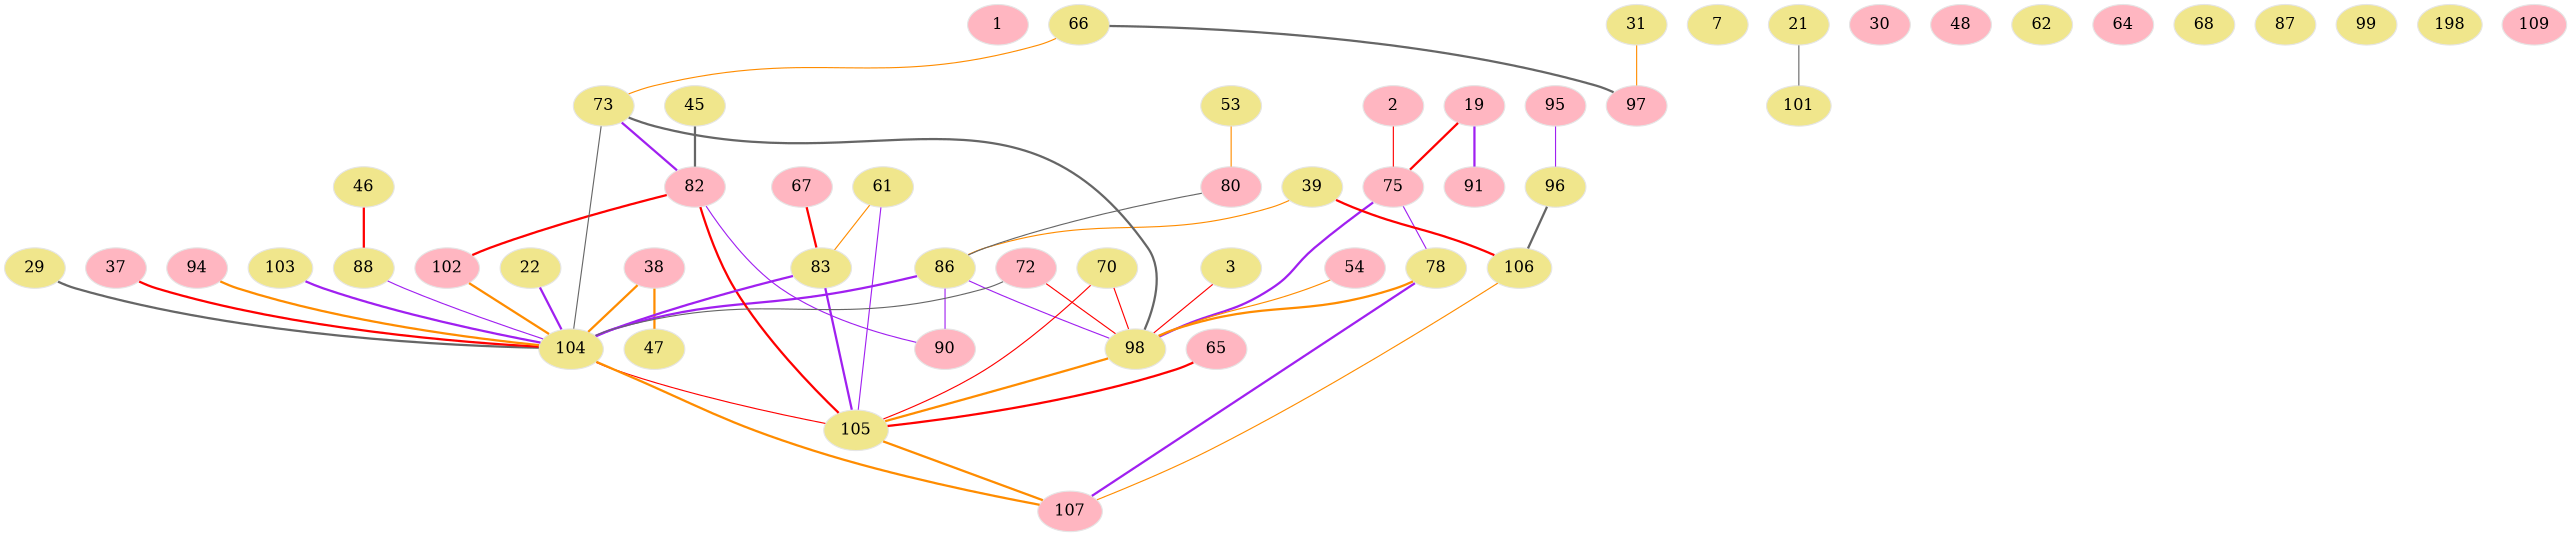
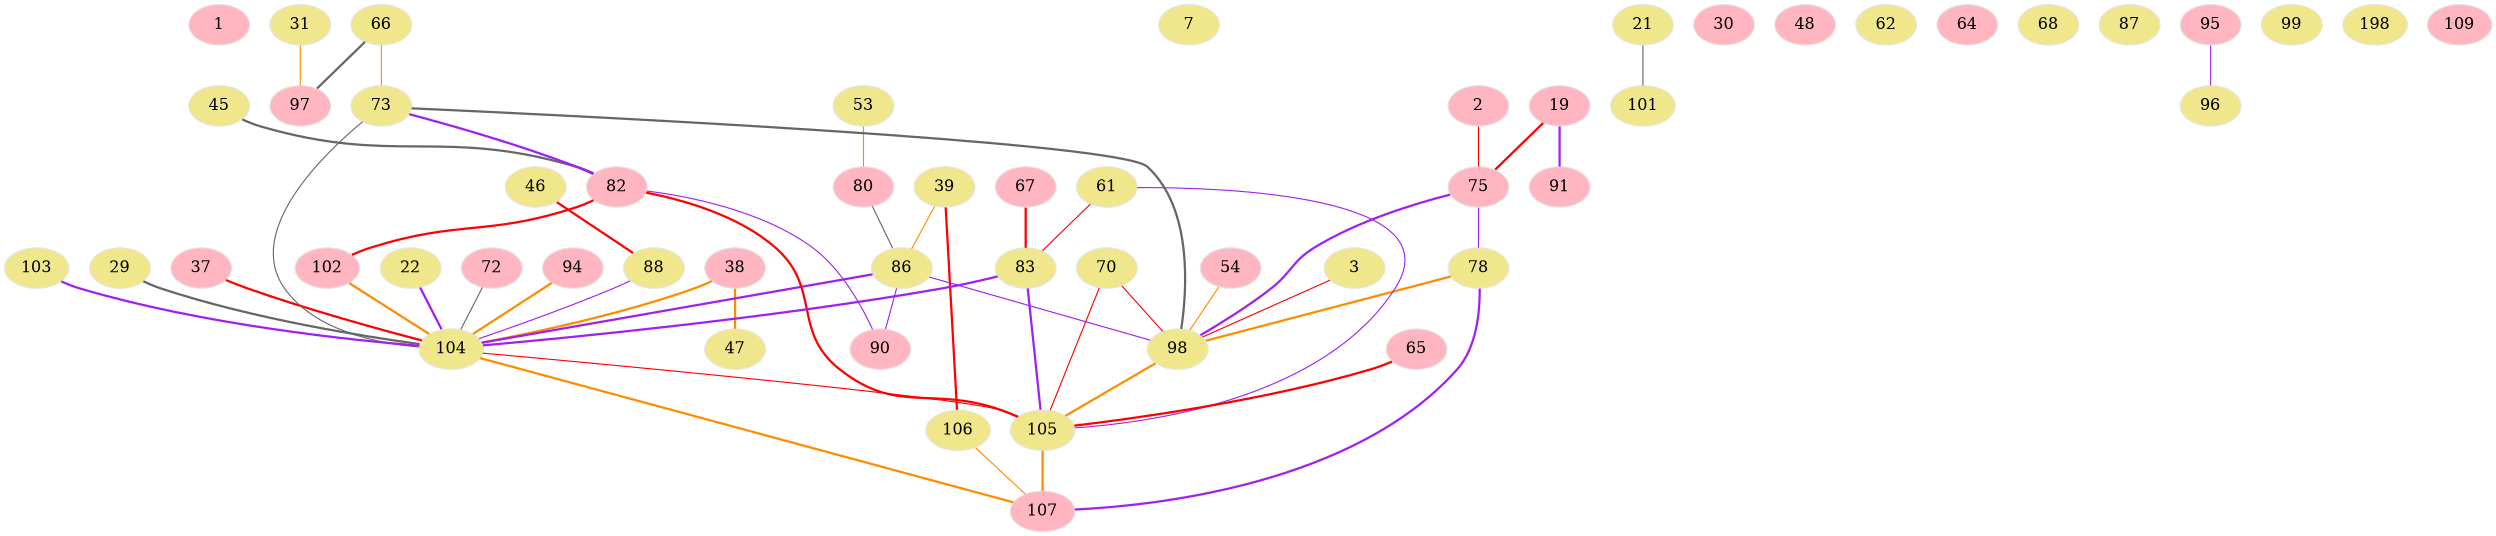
(852, 228) -> (1066, 227)
(1537, 228) -> none
(1081, 309) -> none
